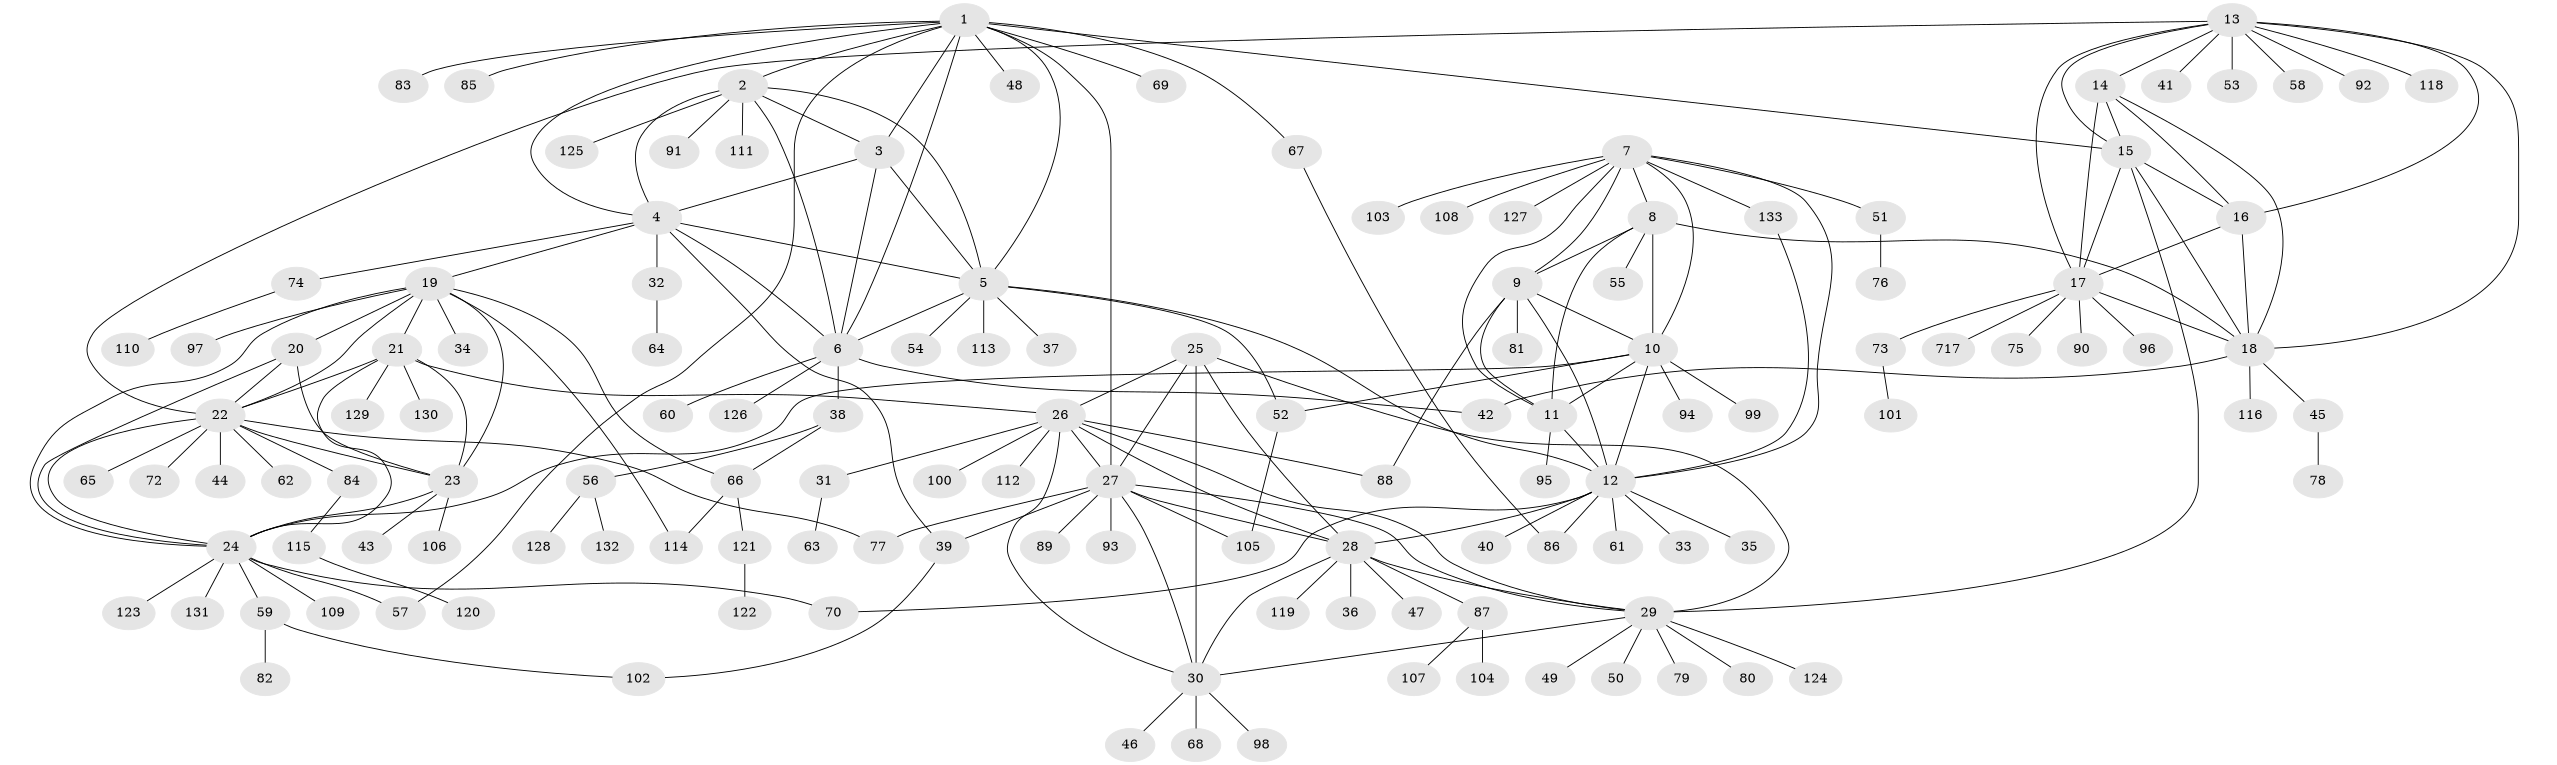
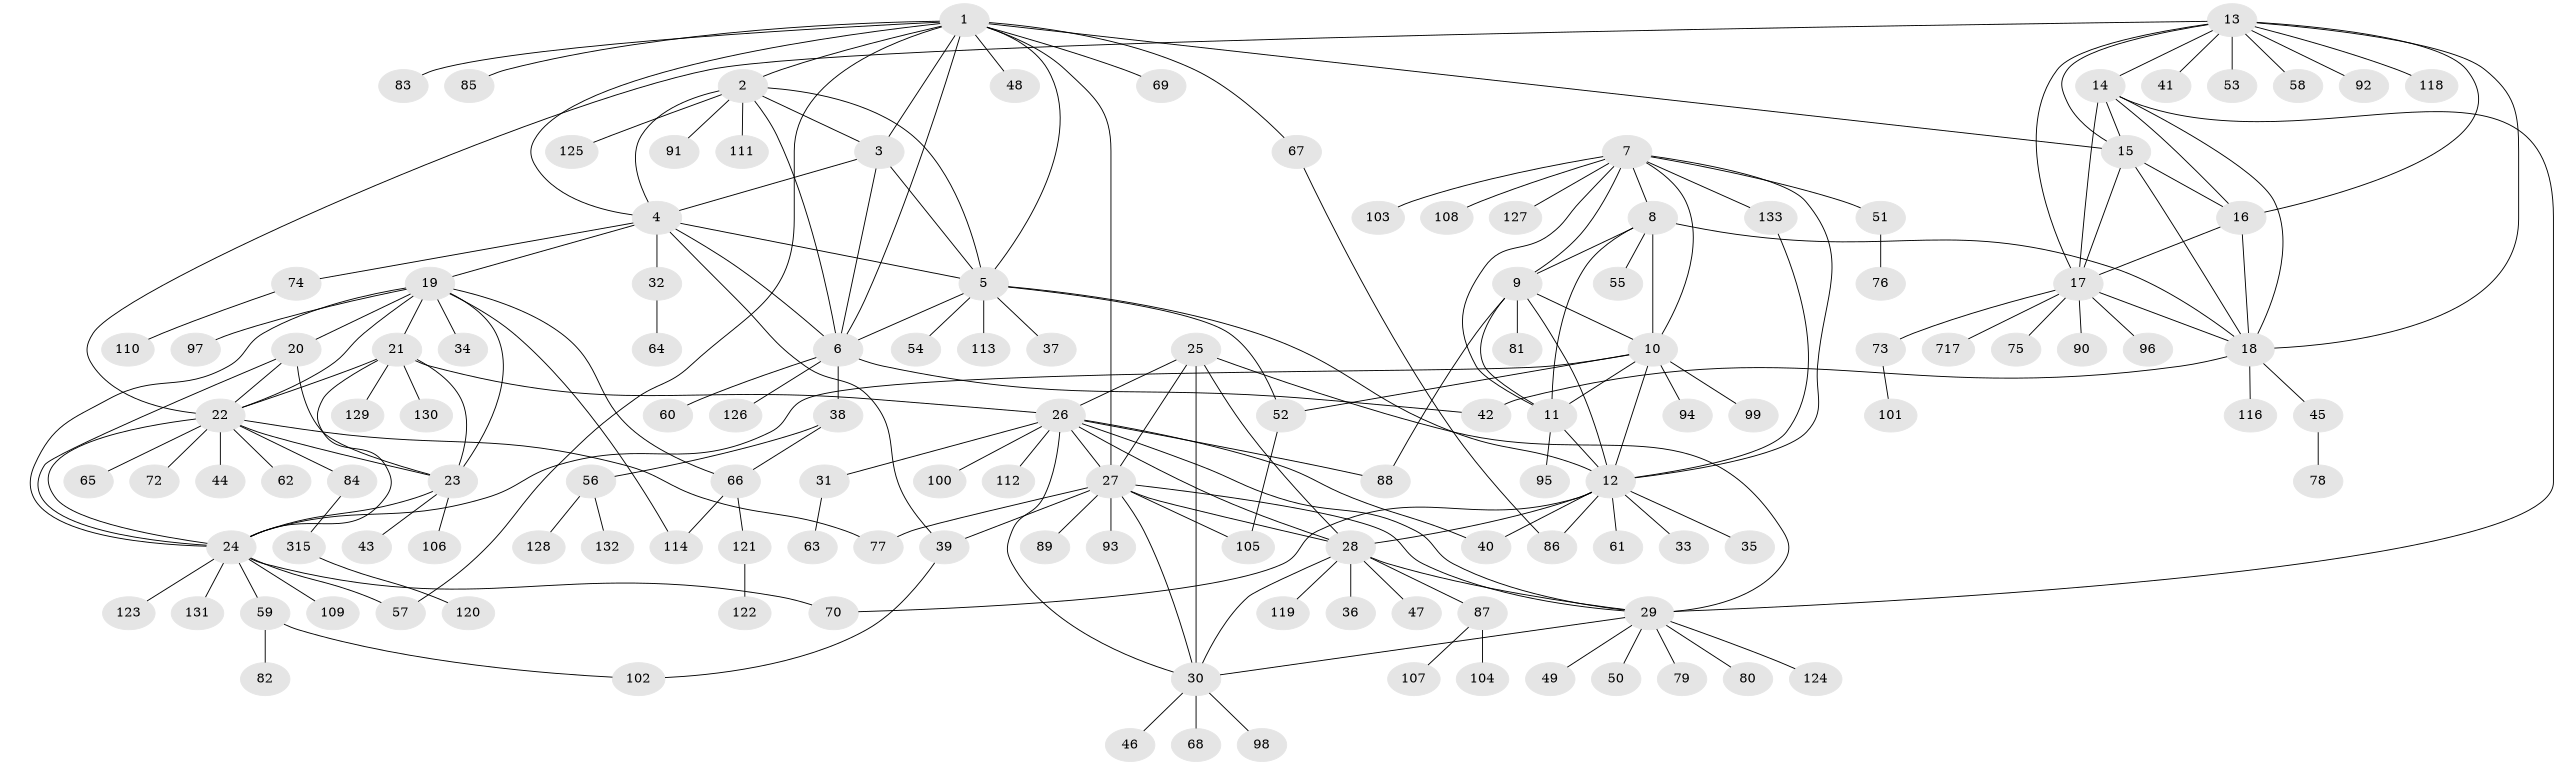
none -> (1289, 469)
(299, 547) -> (299, 547)
(2111, 555) -> (2501, 520)
